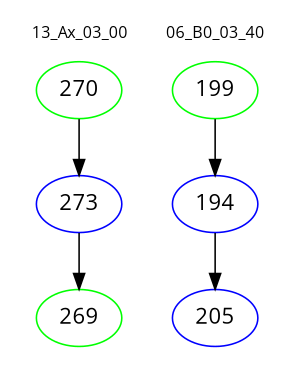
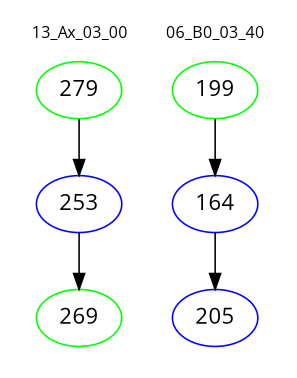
(79, 90) -> (79, 90)
(79, 204) -> (79, 204)
(215, 204) -> (215, 204)
